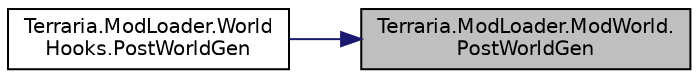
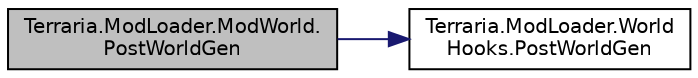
(315, 39) -> (363, 39)
